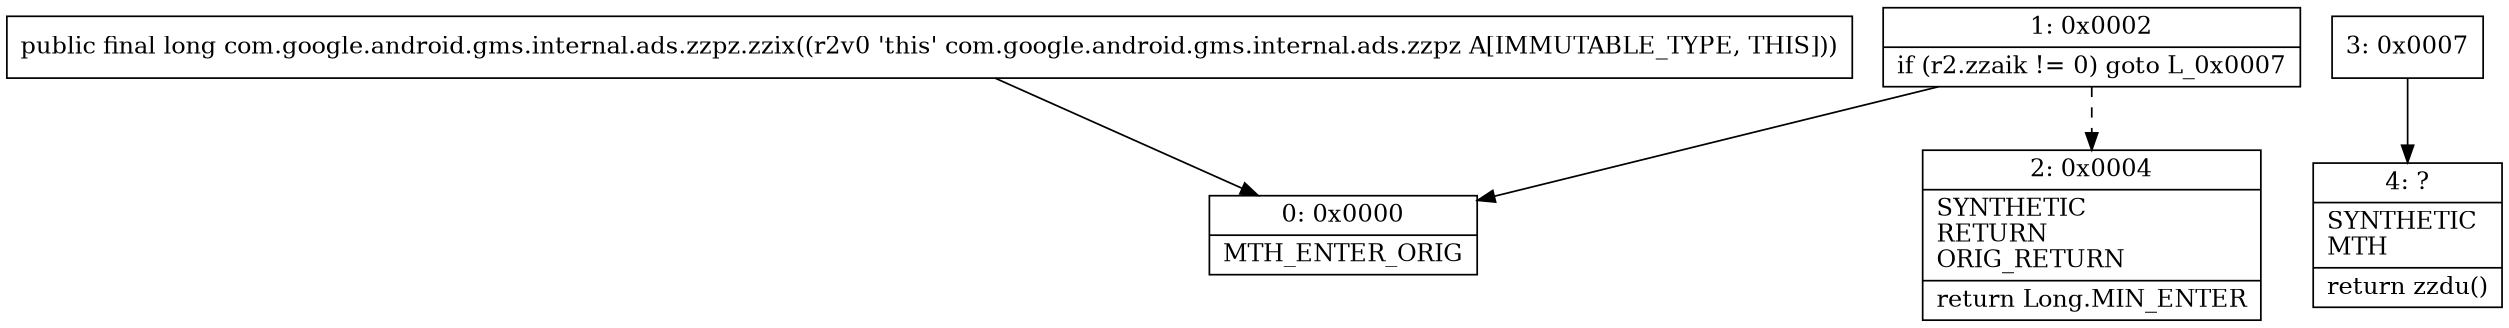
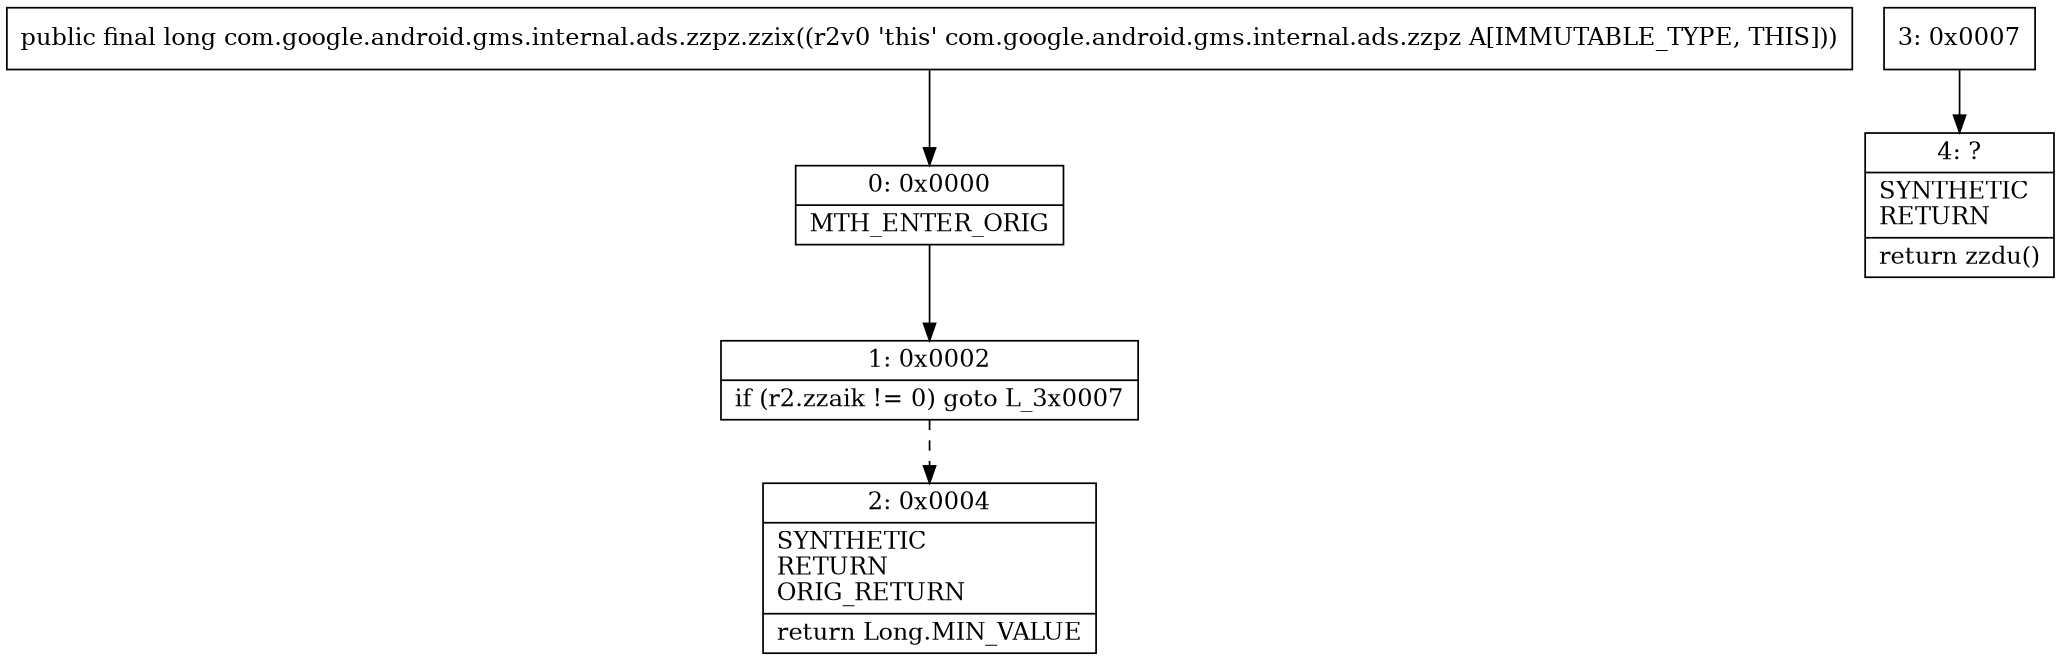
(2092, 66) -> (930, 399)
(1717, 141) -> (930, 284)
(2358, 247) -> (1935, 217)
(2092, 300) -> (930, 633)
